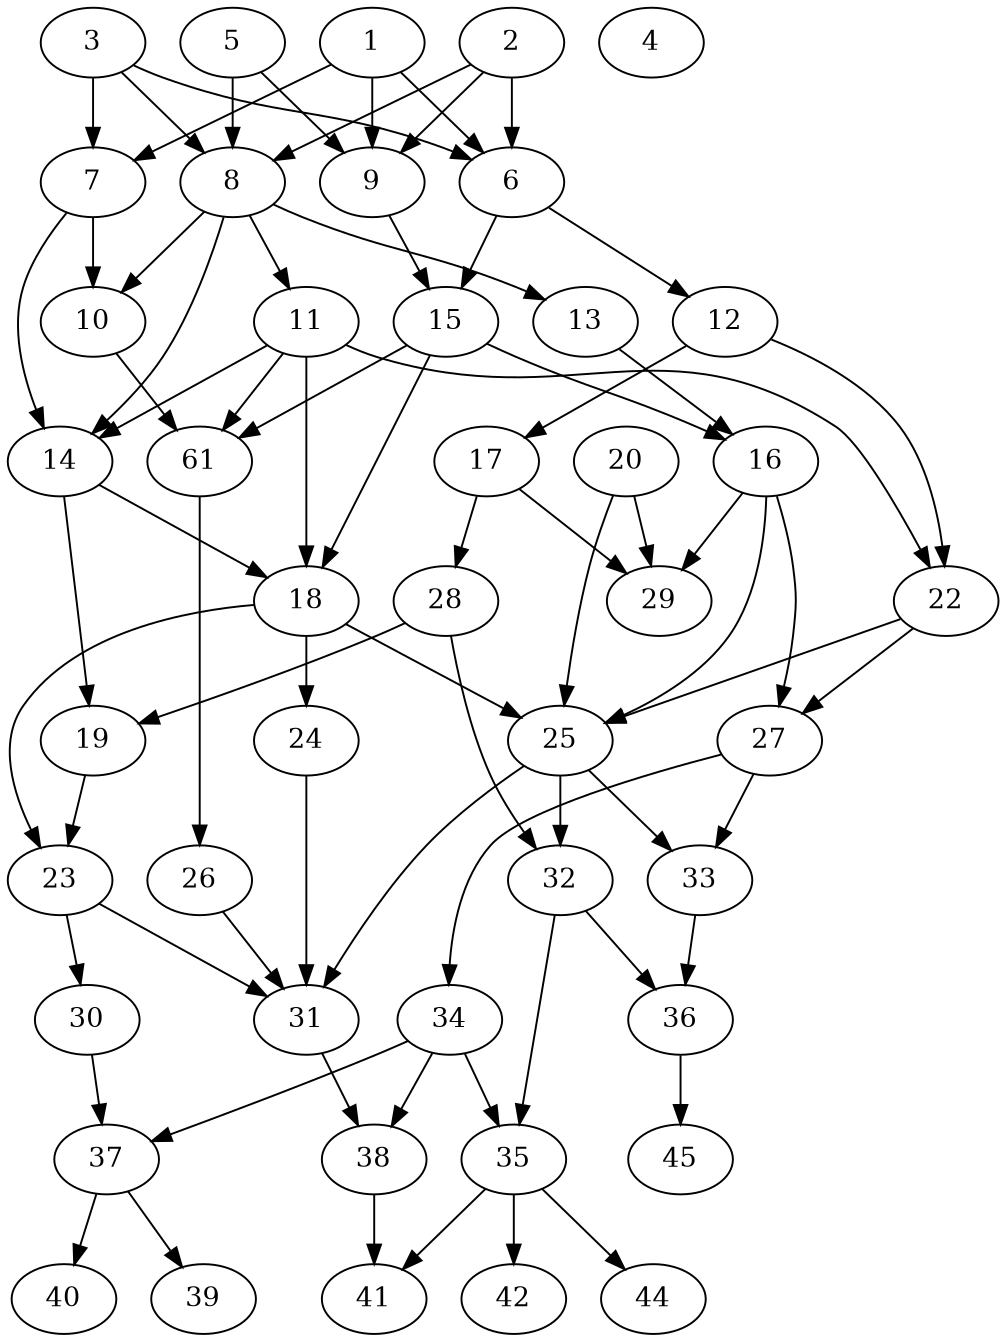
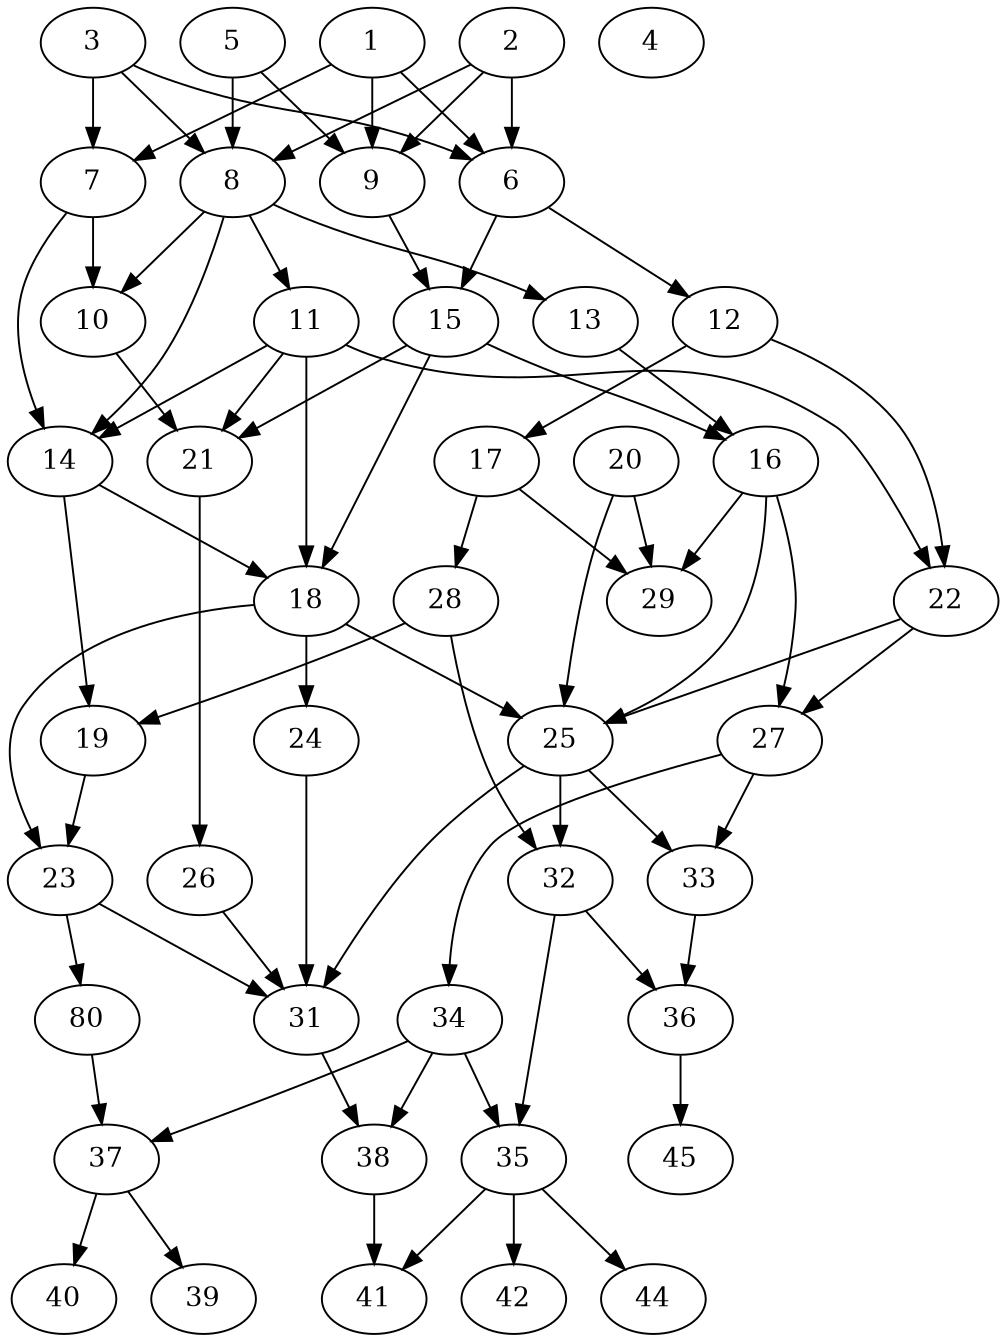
(200, 461) -> (200, 461)
(87, 1020) -> (87, 1020)
